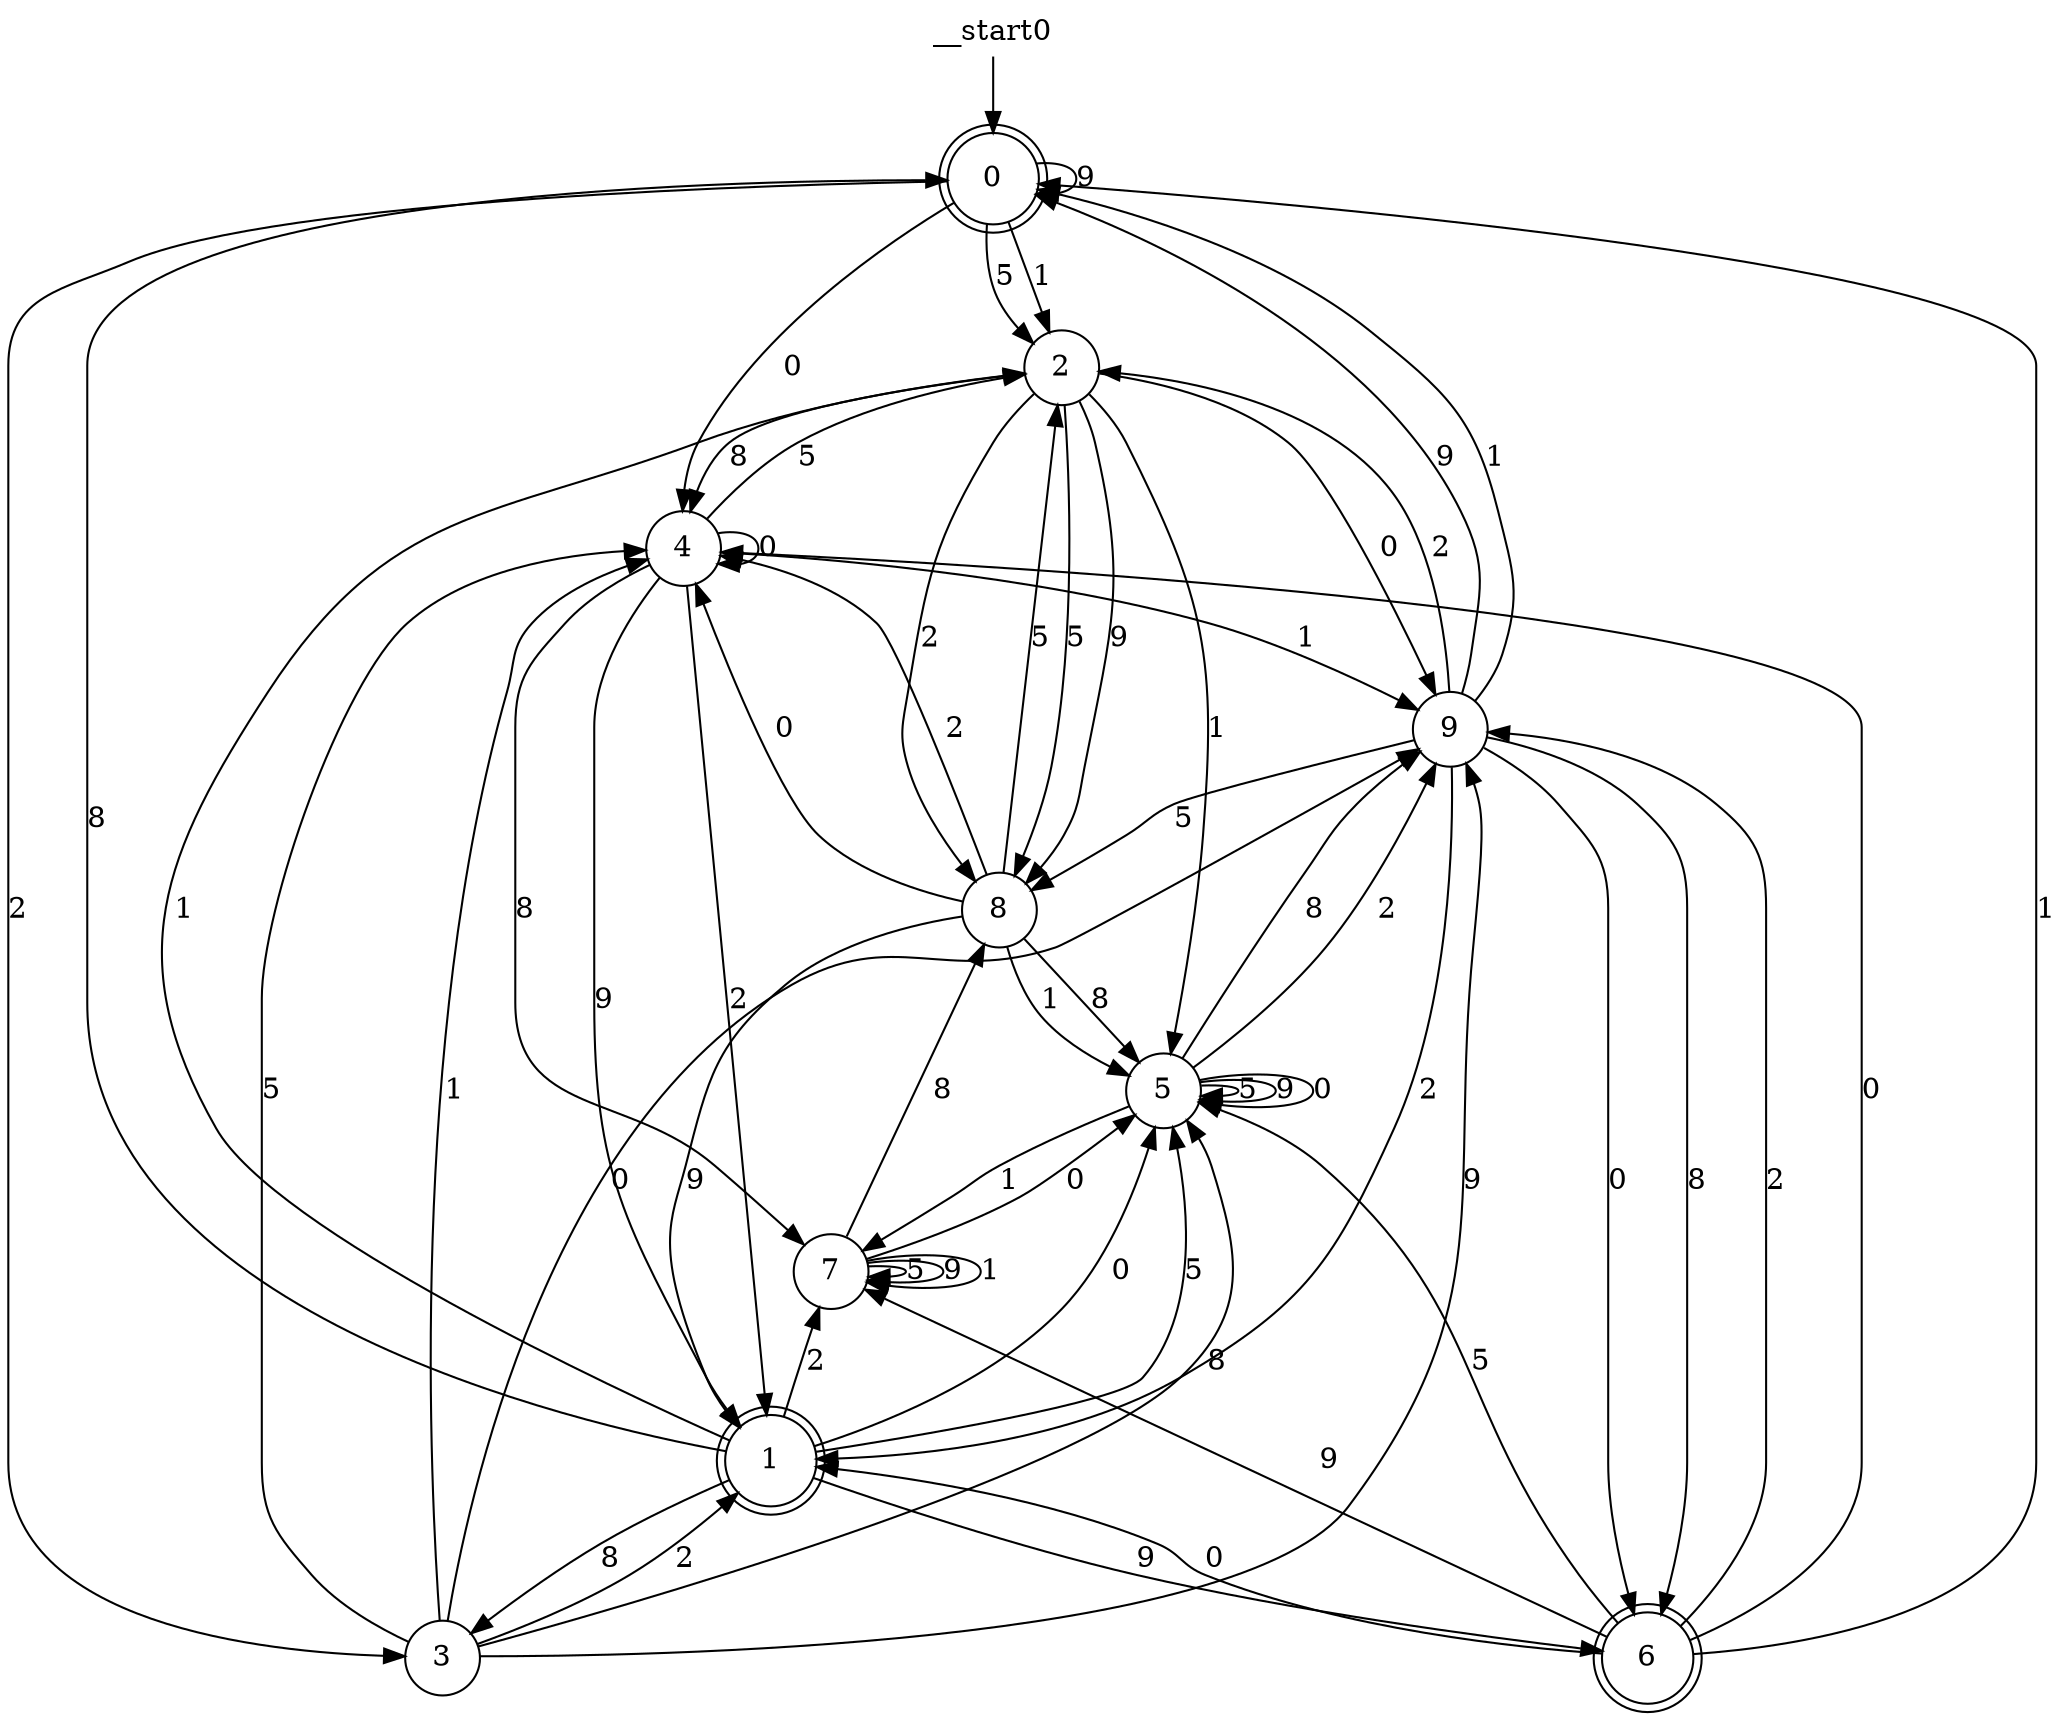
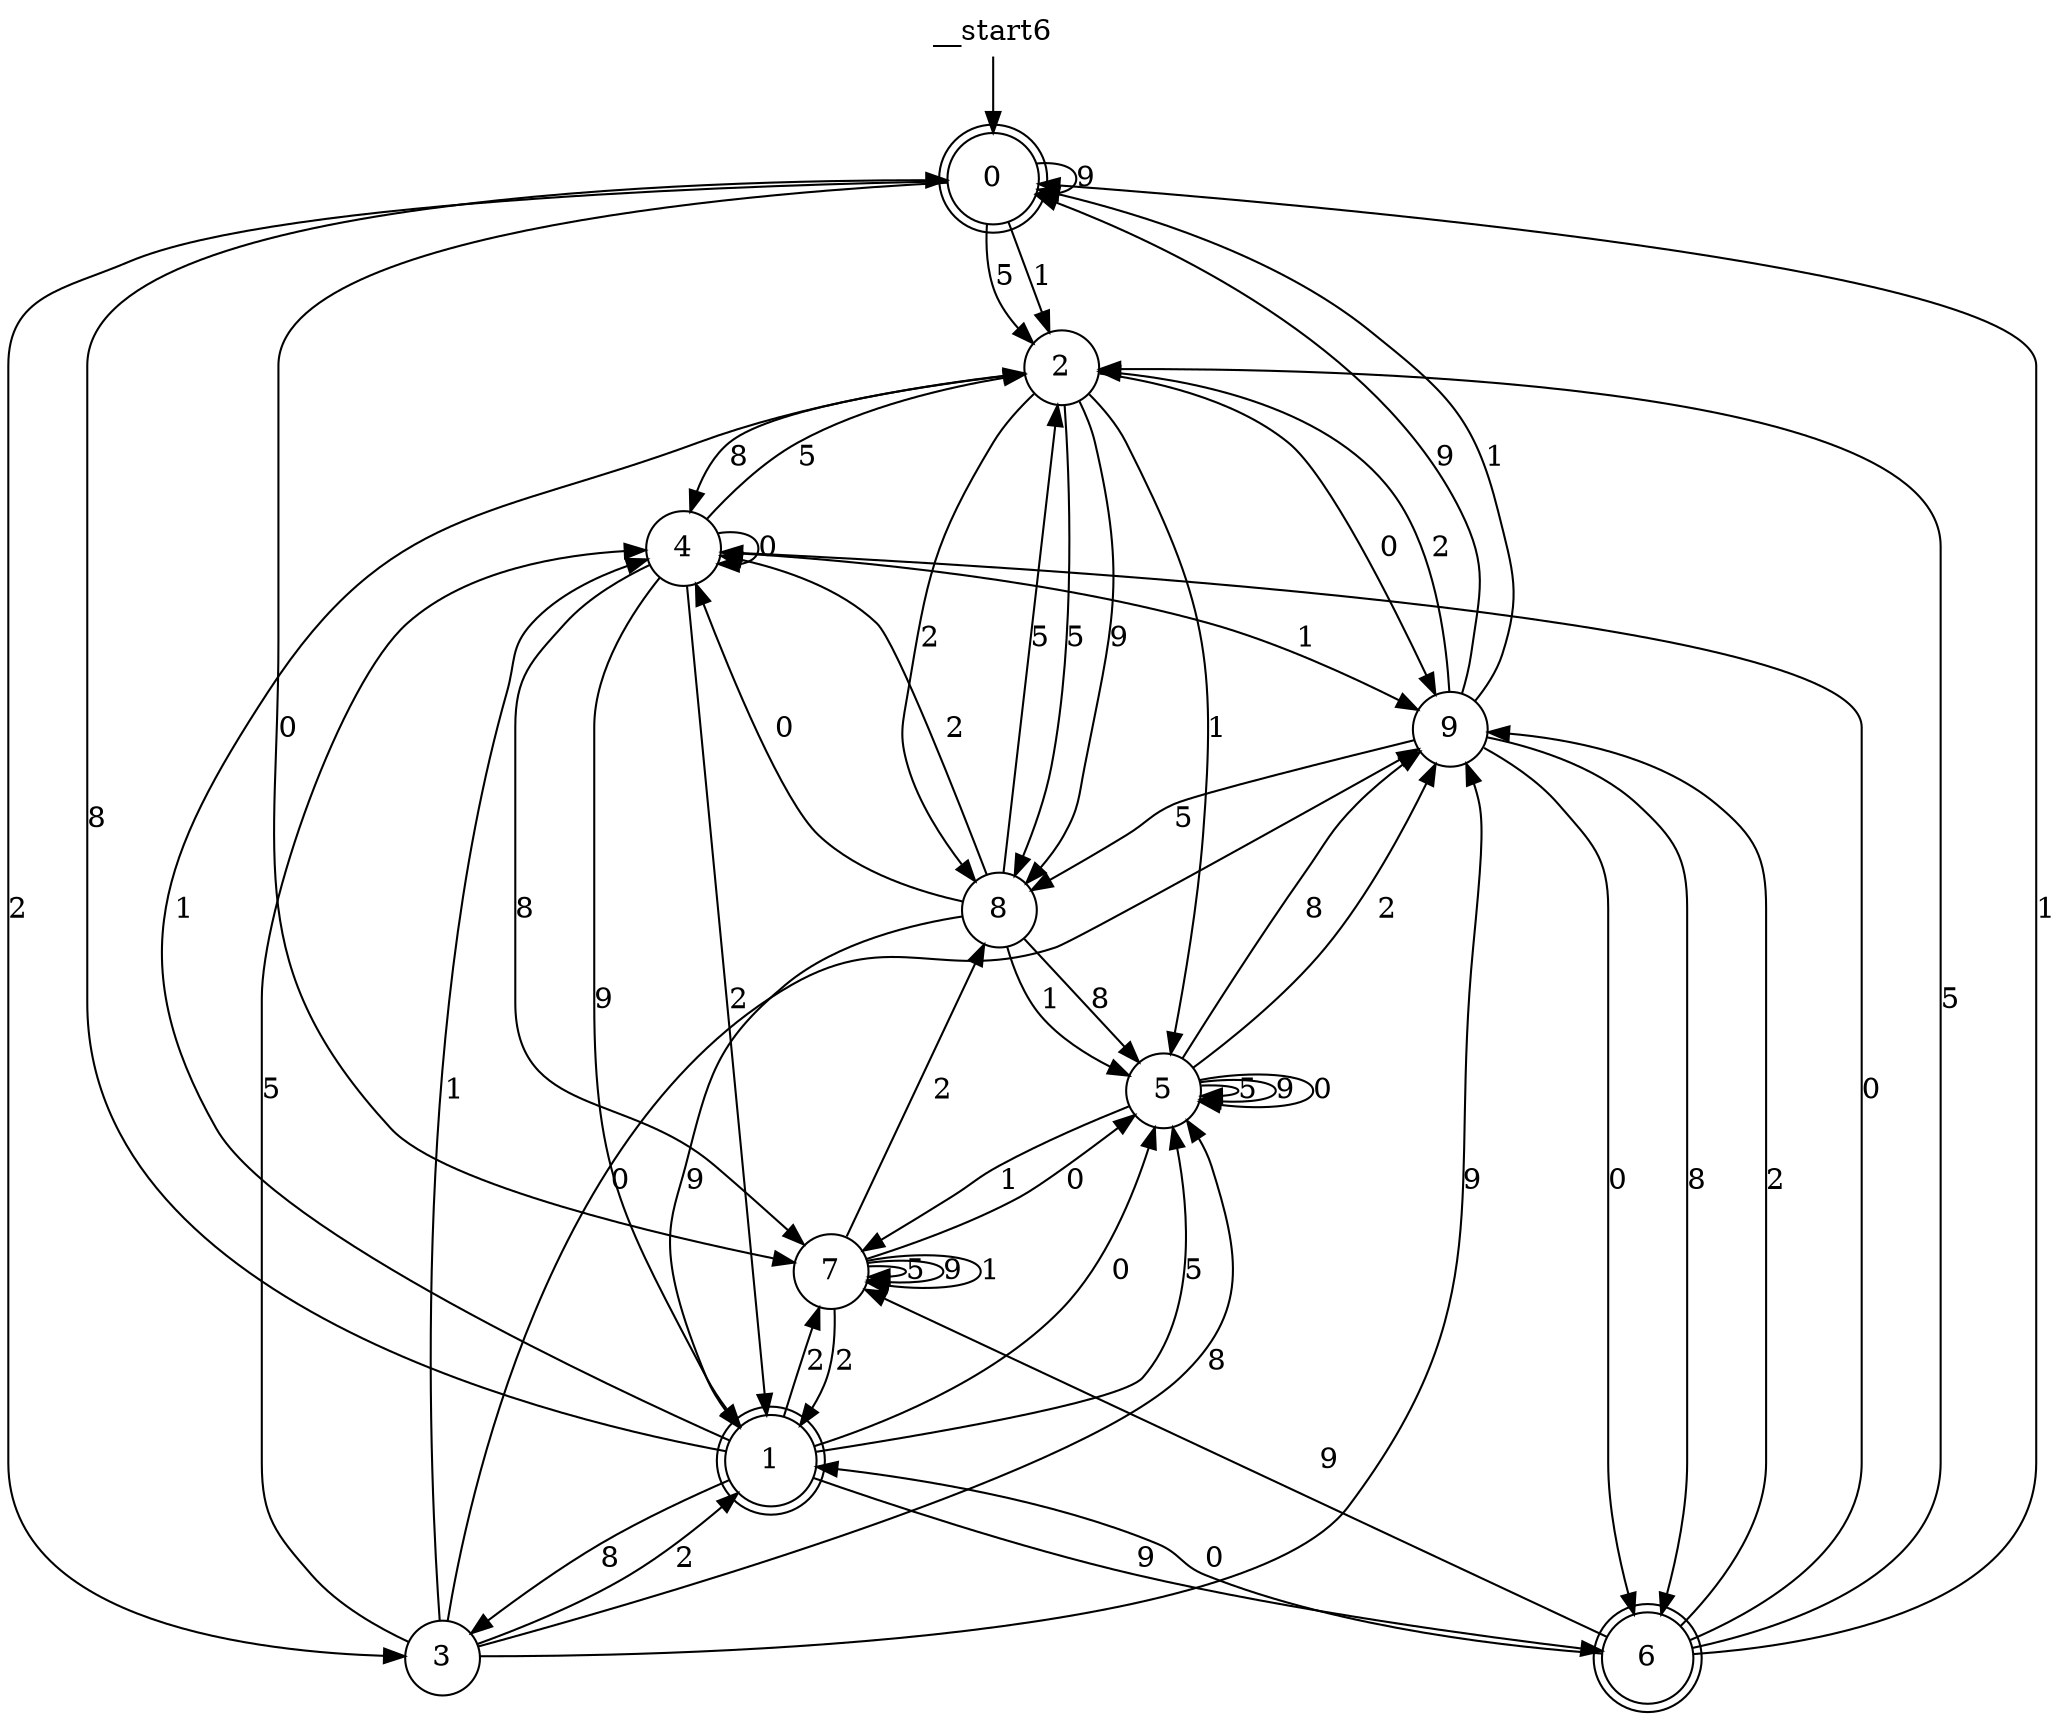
(993, 32) -> (993, 32)
(793, 324) -> (278, 606)
(943, 1091) -> (943, 1091)
(1316, 1269) -> (831, 1361)
(1460, 1351) -> (1941, 734)
